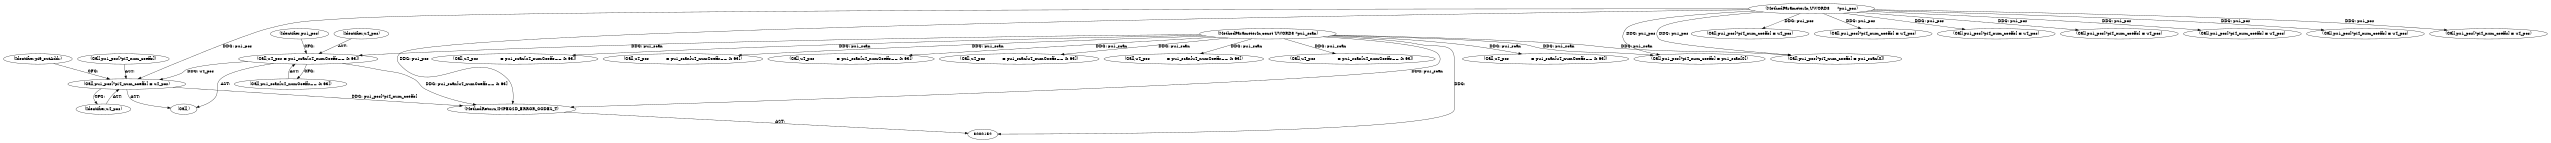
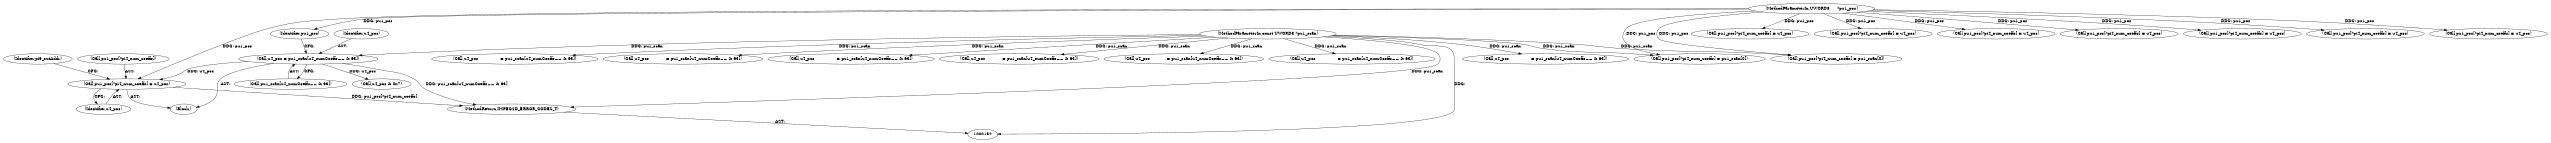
(999, 23) -> (1032, 11)
none -> (382, 84)
(184, 109) -> (184, 109)
(983, 134) -> (983, 134)
